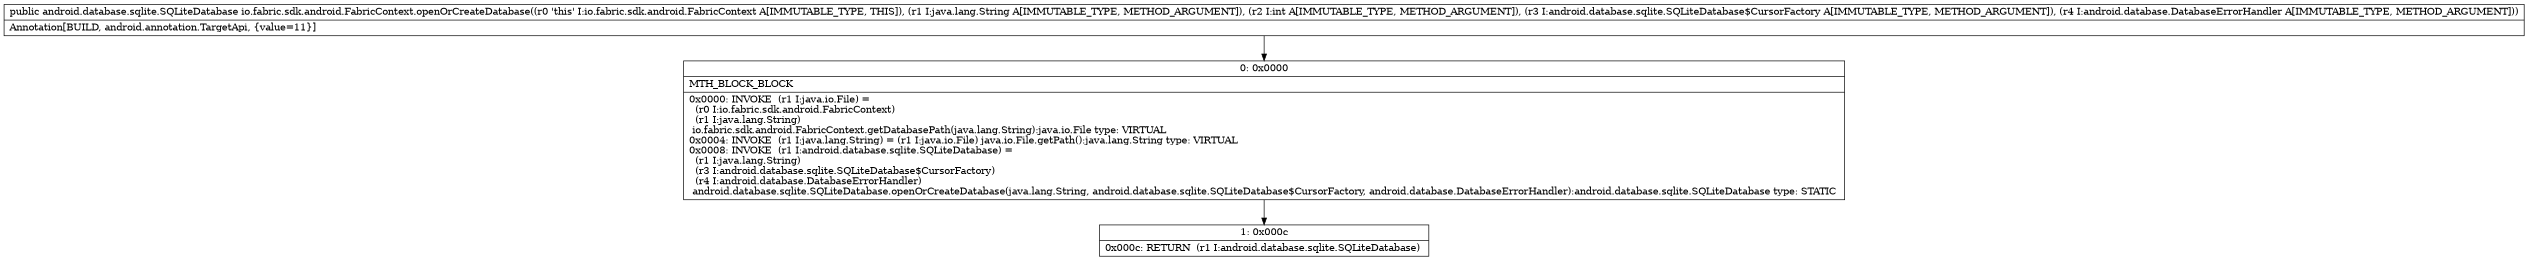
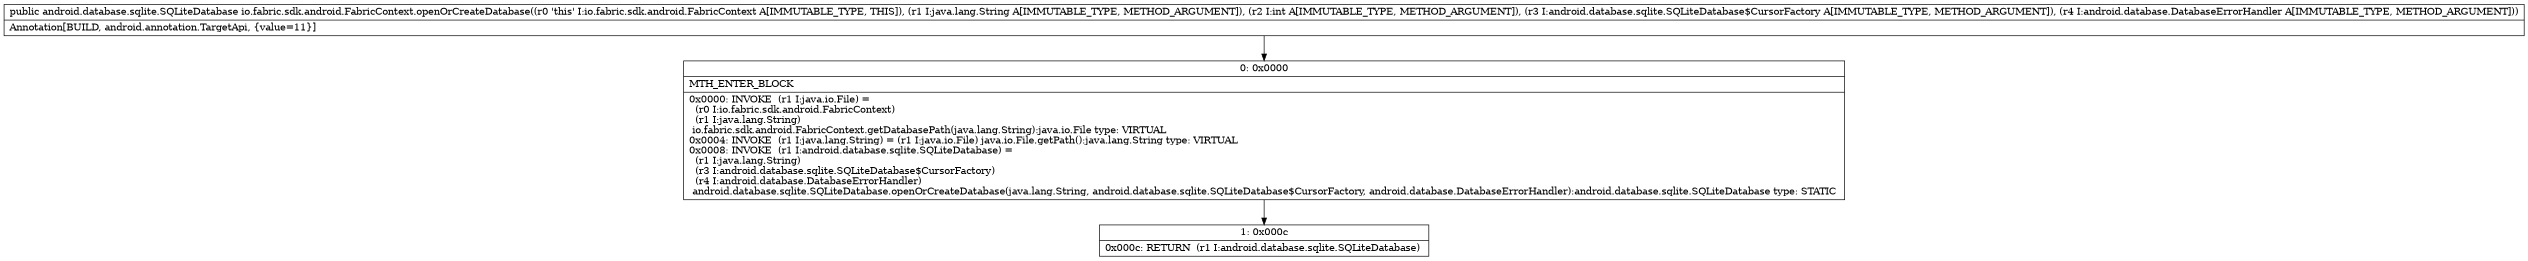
(741, 84) -> (741, 84)
